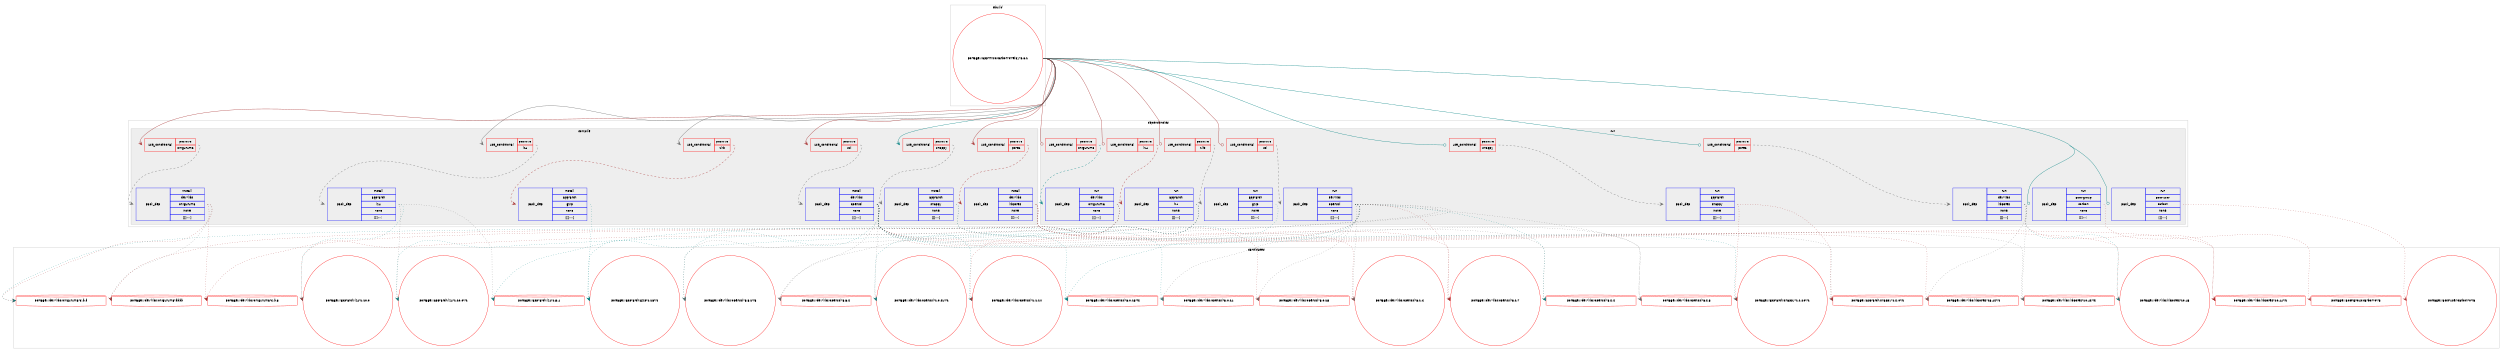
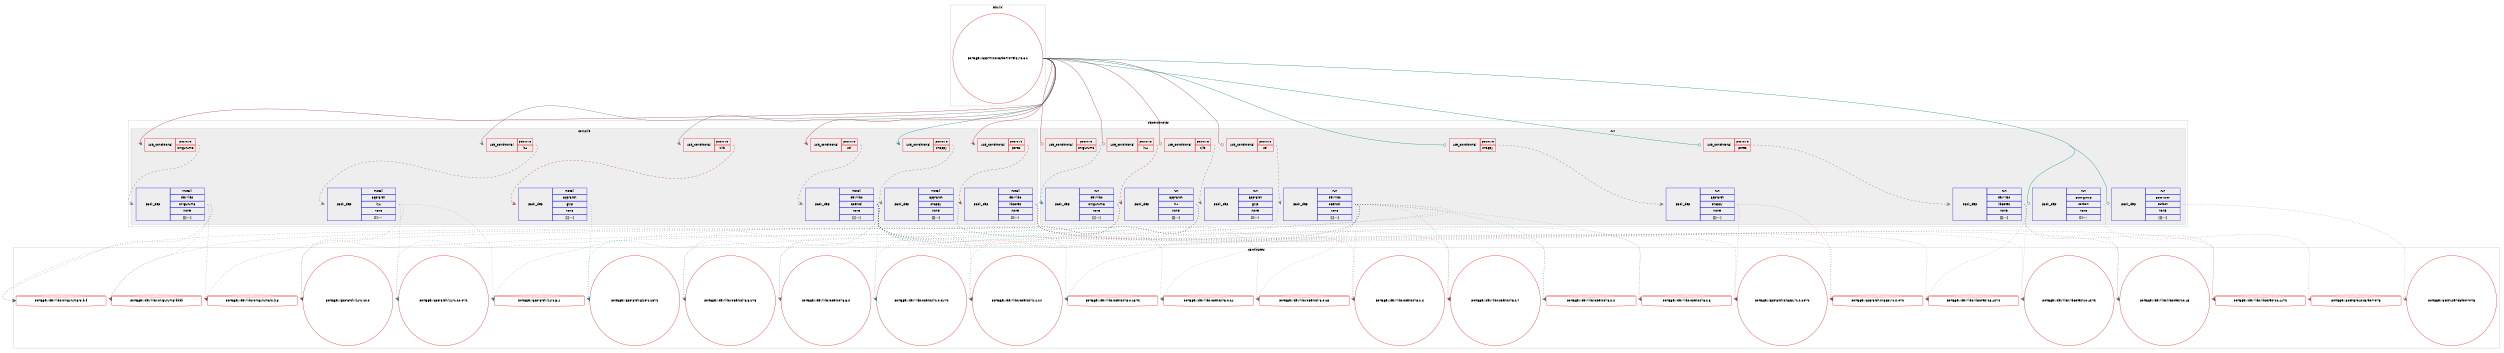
(826, 301) -> (826, 301)
(2069, 301) -> (2069, 301)
